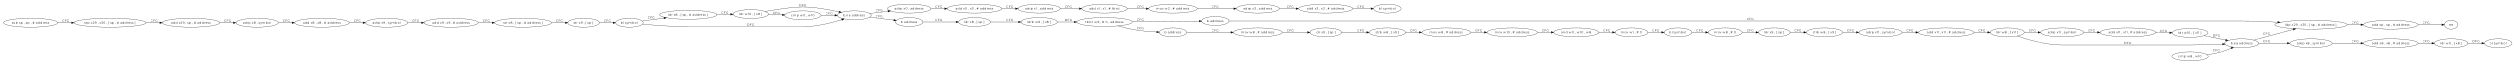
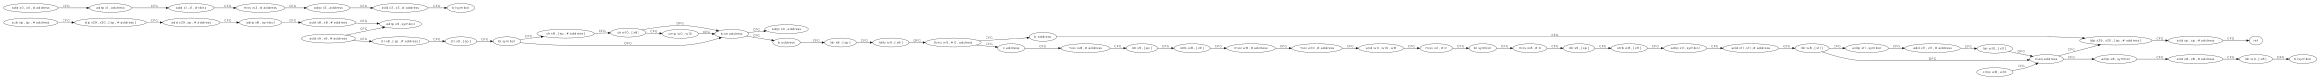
(938, 9) -> none
(415, 23) -> (364, 31)
